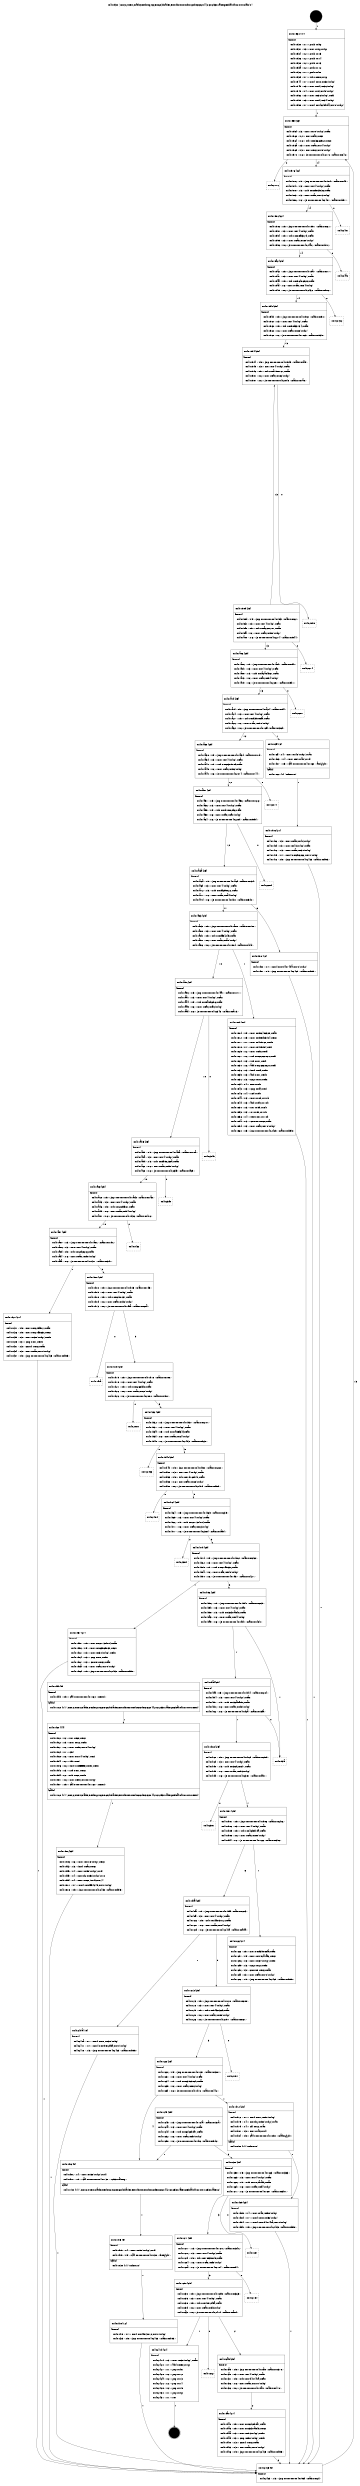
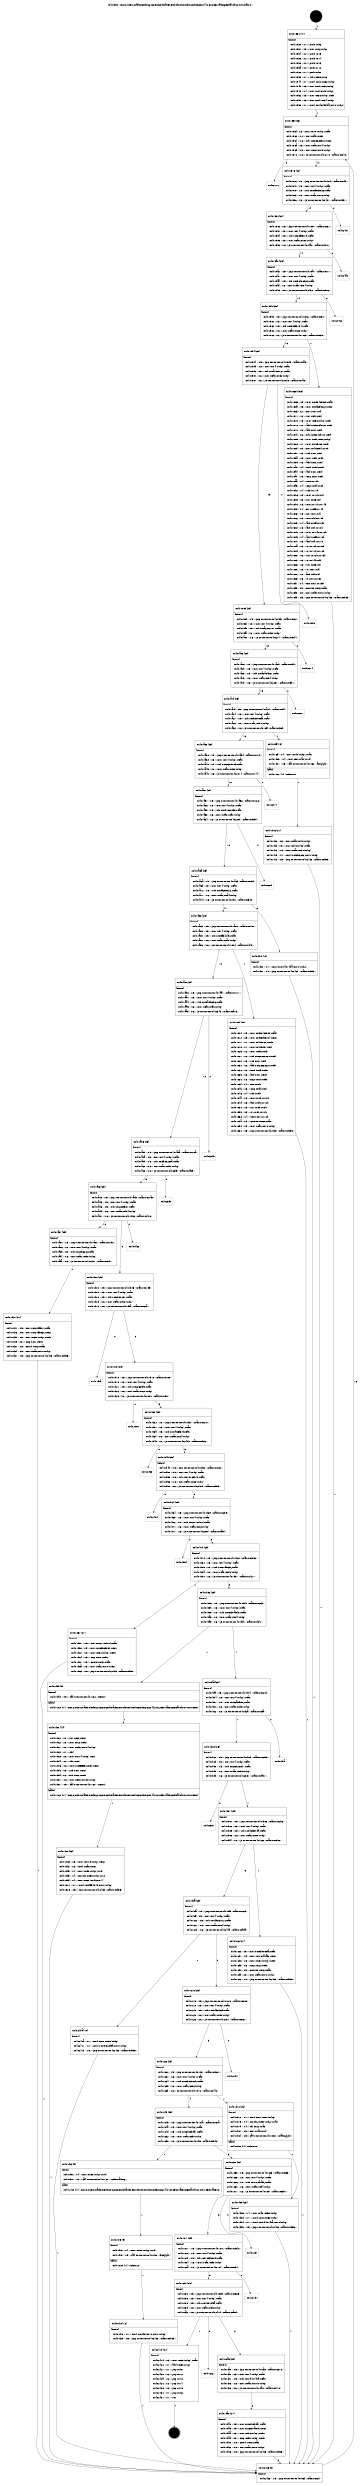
(274, 495) -> (258, 494)
none -> (318, 495)
(101, 1269) -> (121, 1246)
(274, 1688) -> (176, 1654)
(143, 2125) -> (189, 2101)
none -> (302, 2221)
